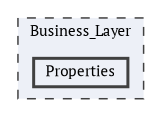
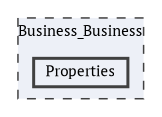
(81, 32) -> (81, 32)
